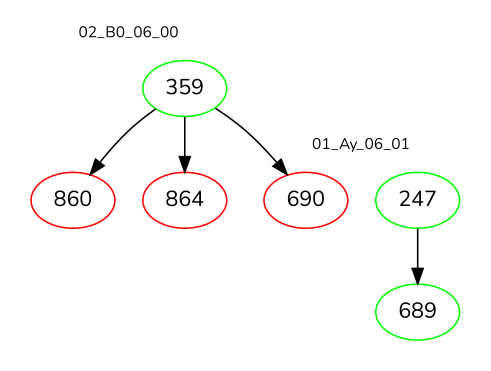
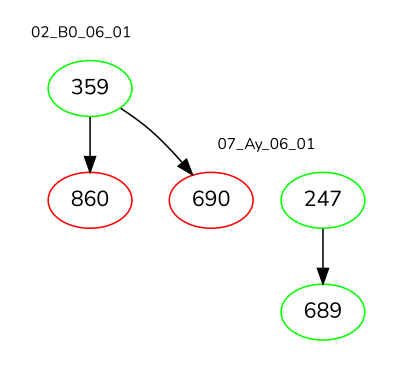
(129, 33) -> (82, 33)
(362, 145) -> (267, 145)
(185, 200) -> none
